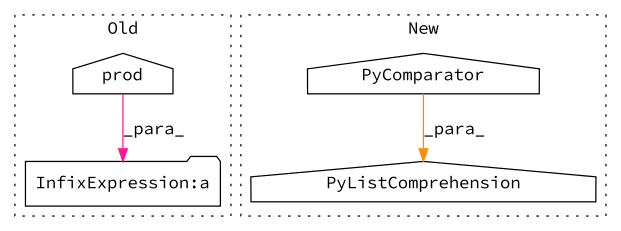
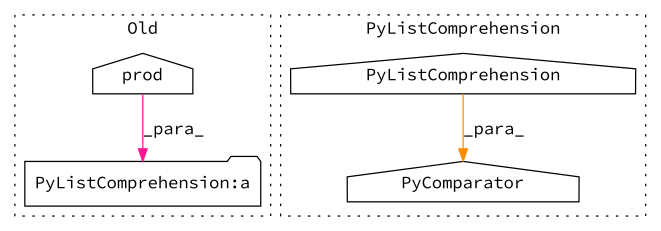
(423, 29) -> (463, 29)
(423, 121) -> (463, 121)
(123, 184) -> (143, 184)
